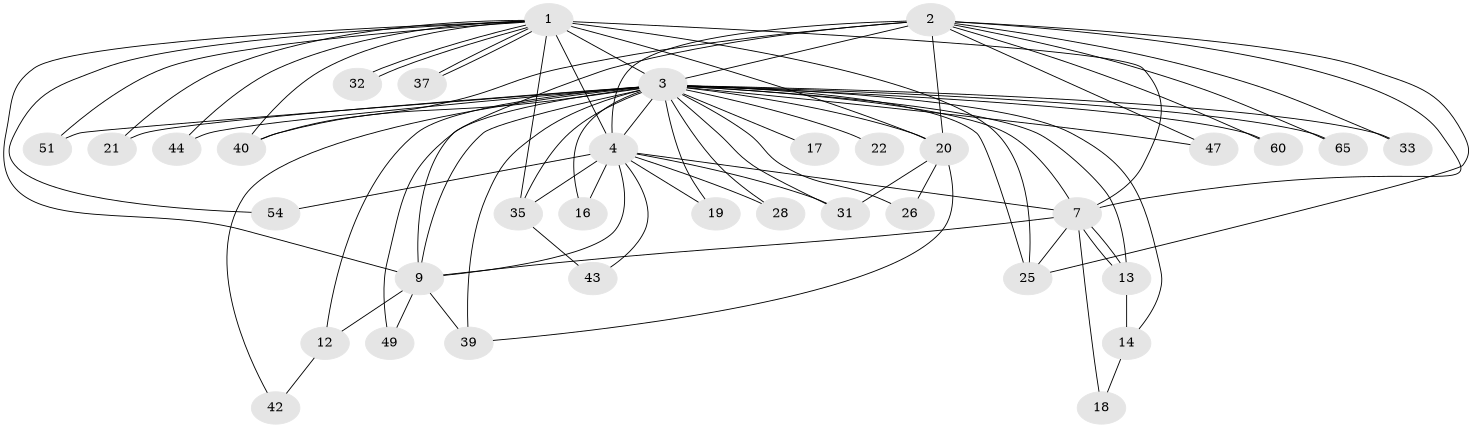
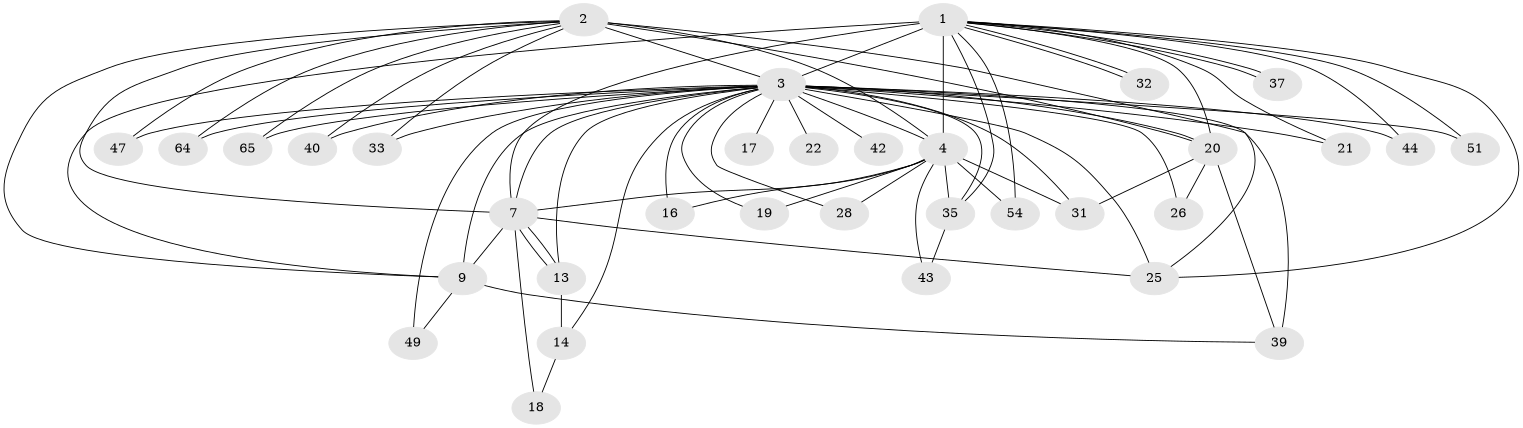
(375, 48) -> none
(1278, 149) -> (183, 149)
(577, 251) -> none
(325, 343) -> none
